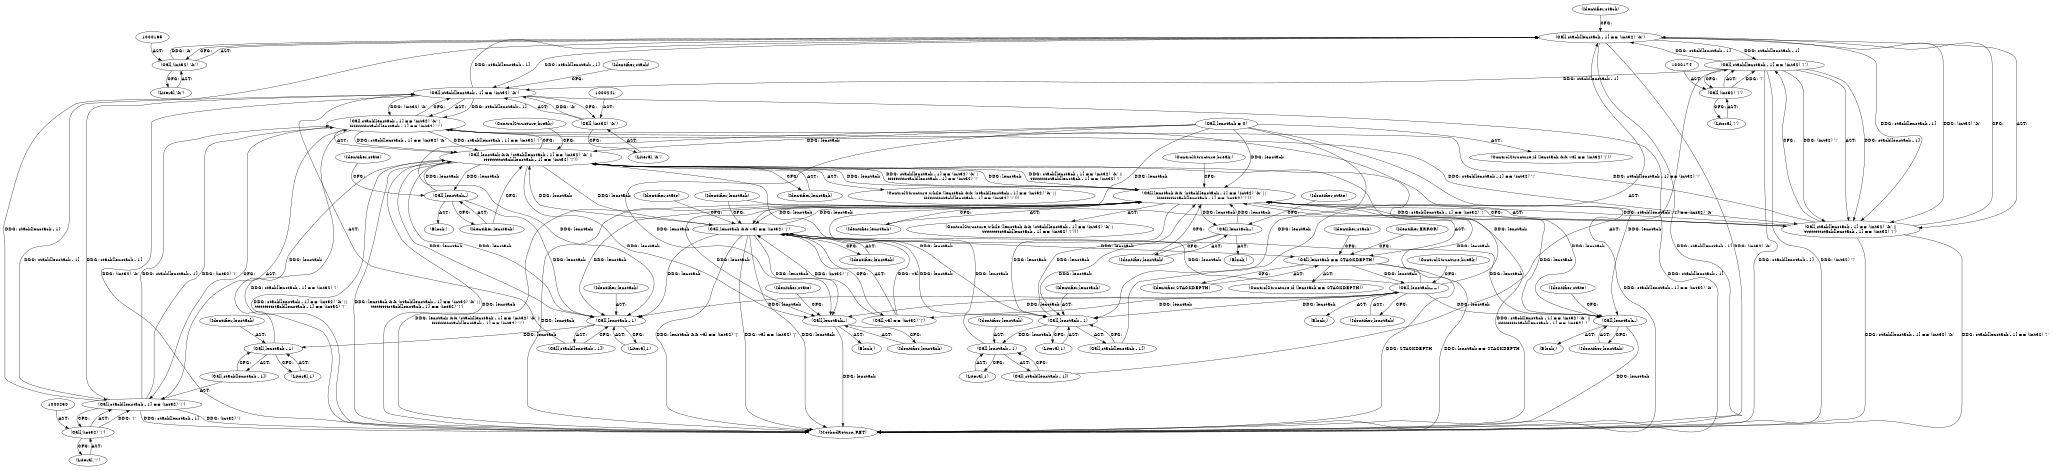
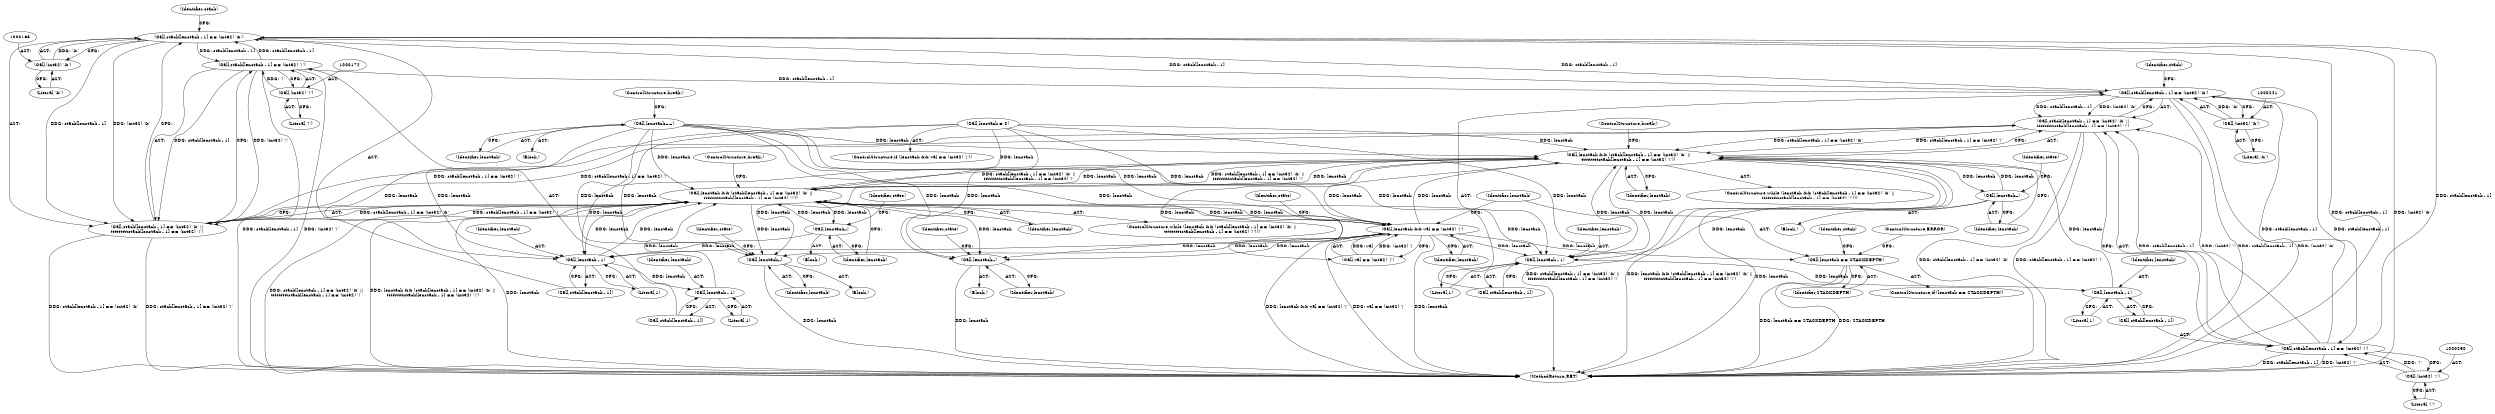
(1417, 229) -> (1915, 229)
(1376, 274) -> none
